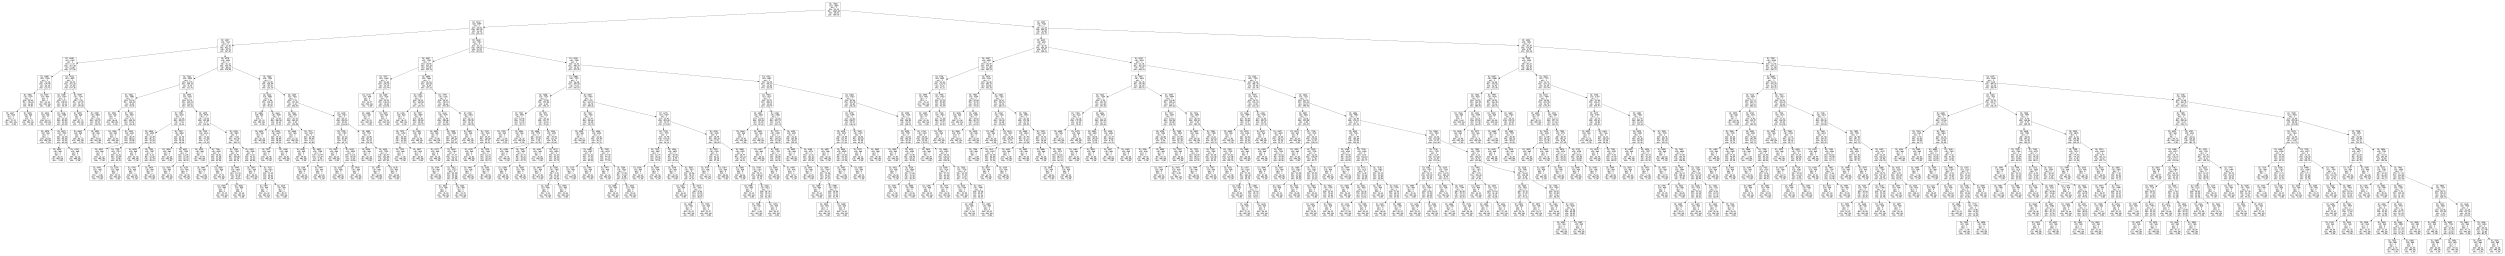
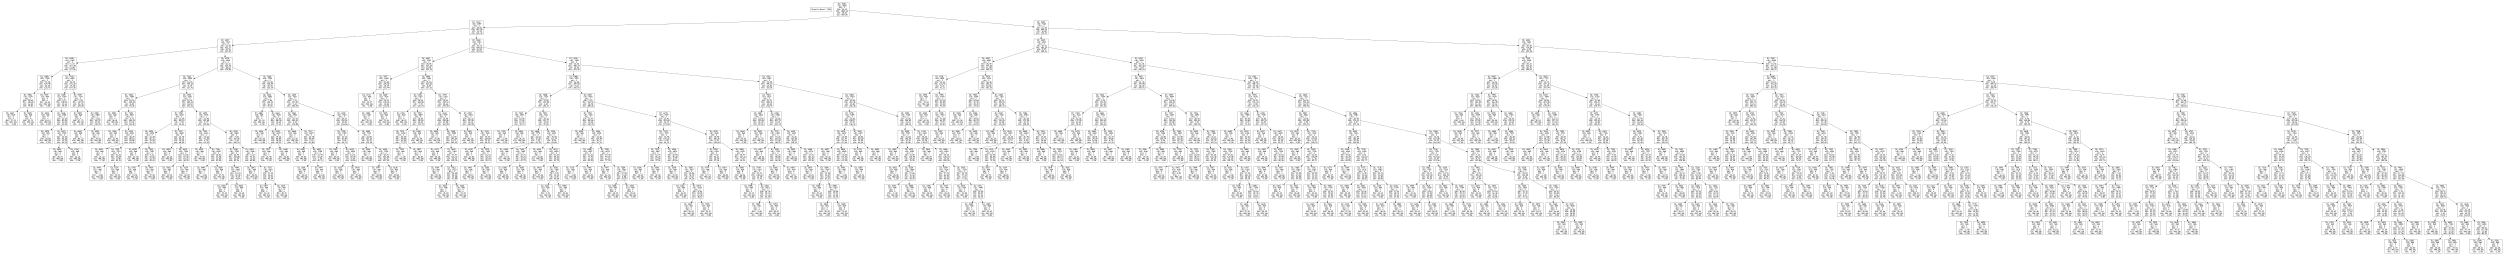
none -> (821, 9)
